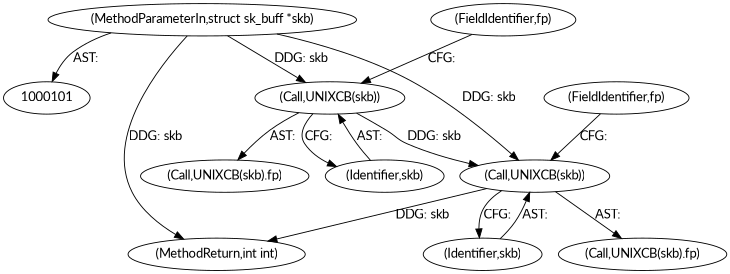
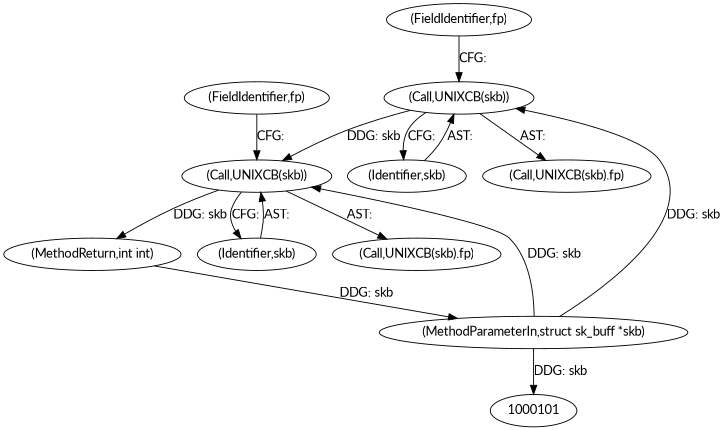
(88, 59) -> (561, 372)
(127, 137) -> (301, 291)
